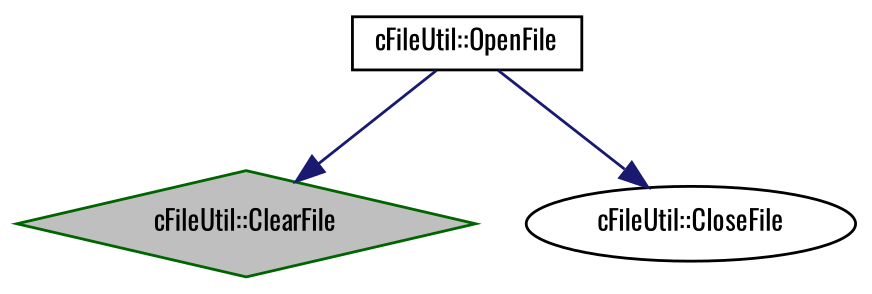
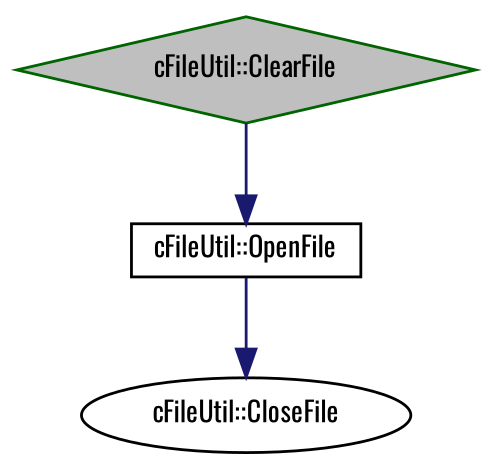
(378, 117) -> (246, 160)
